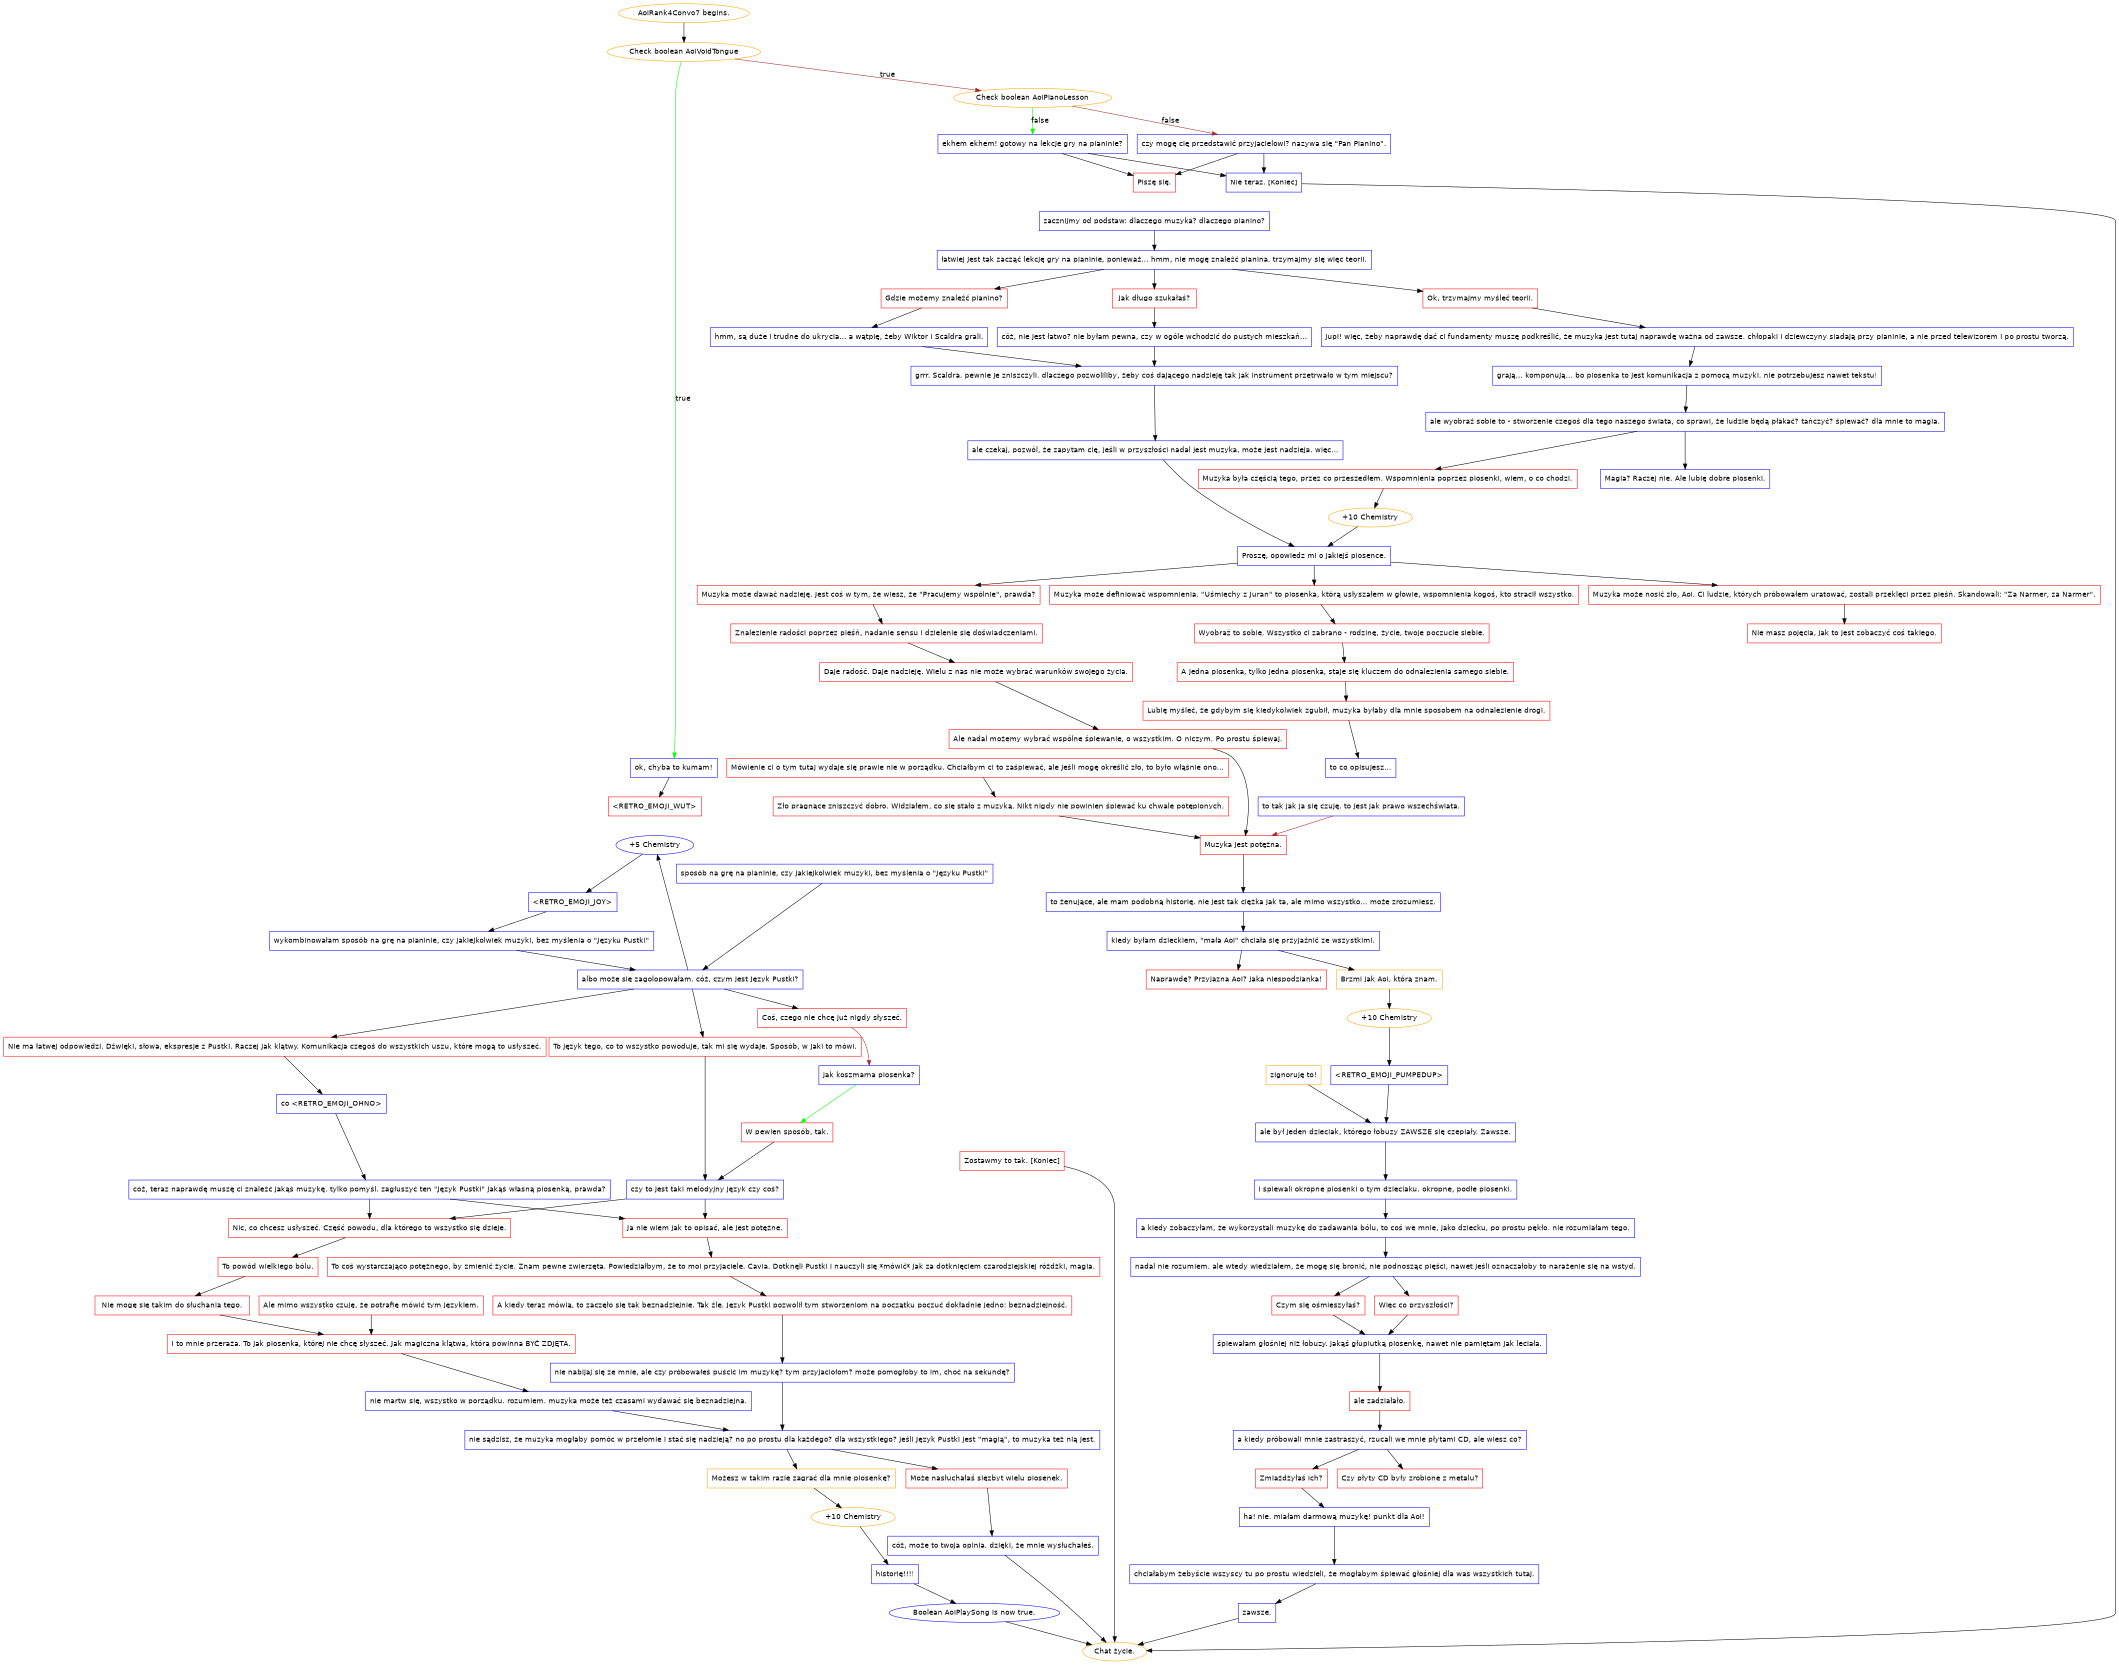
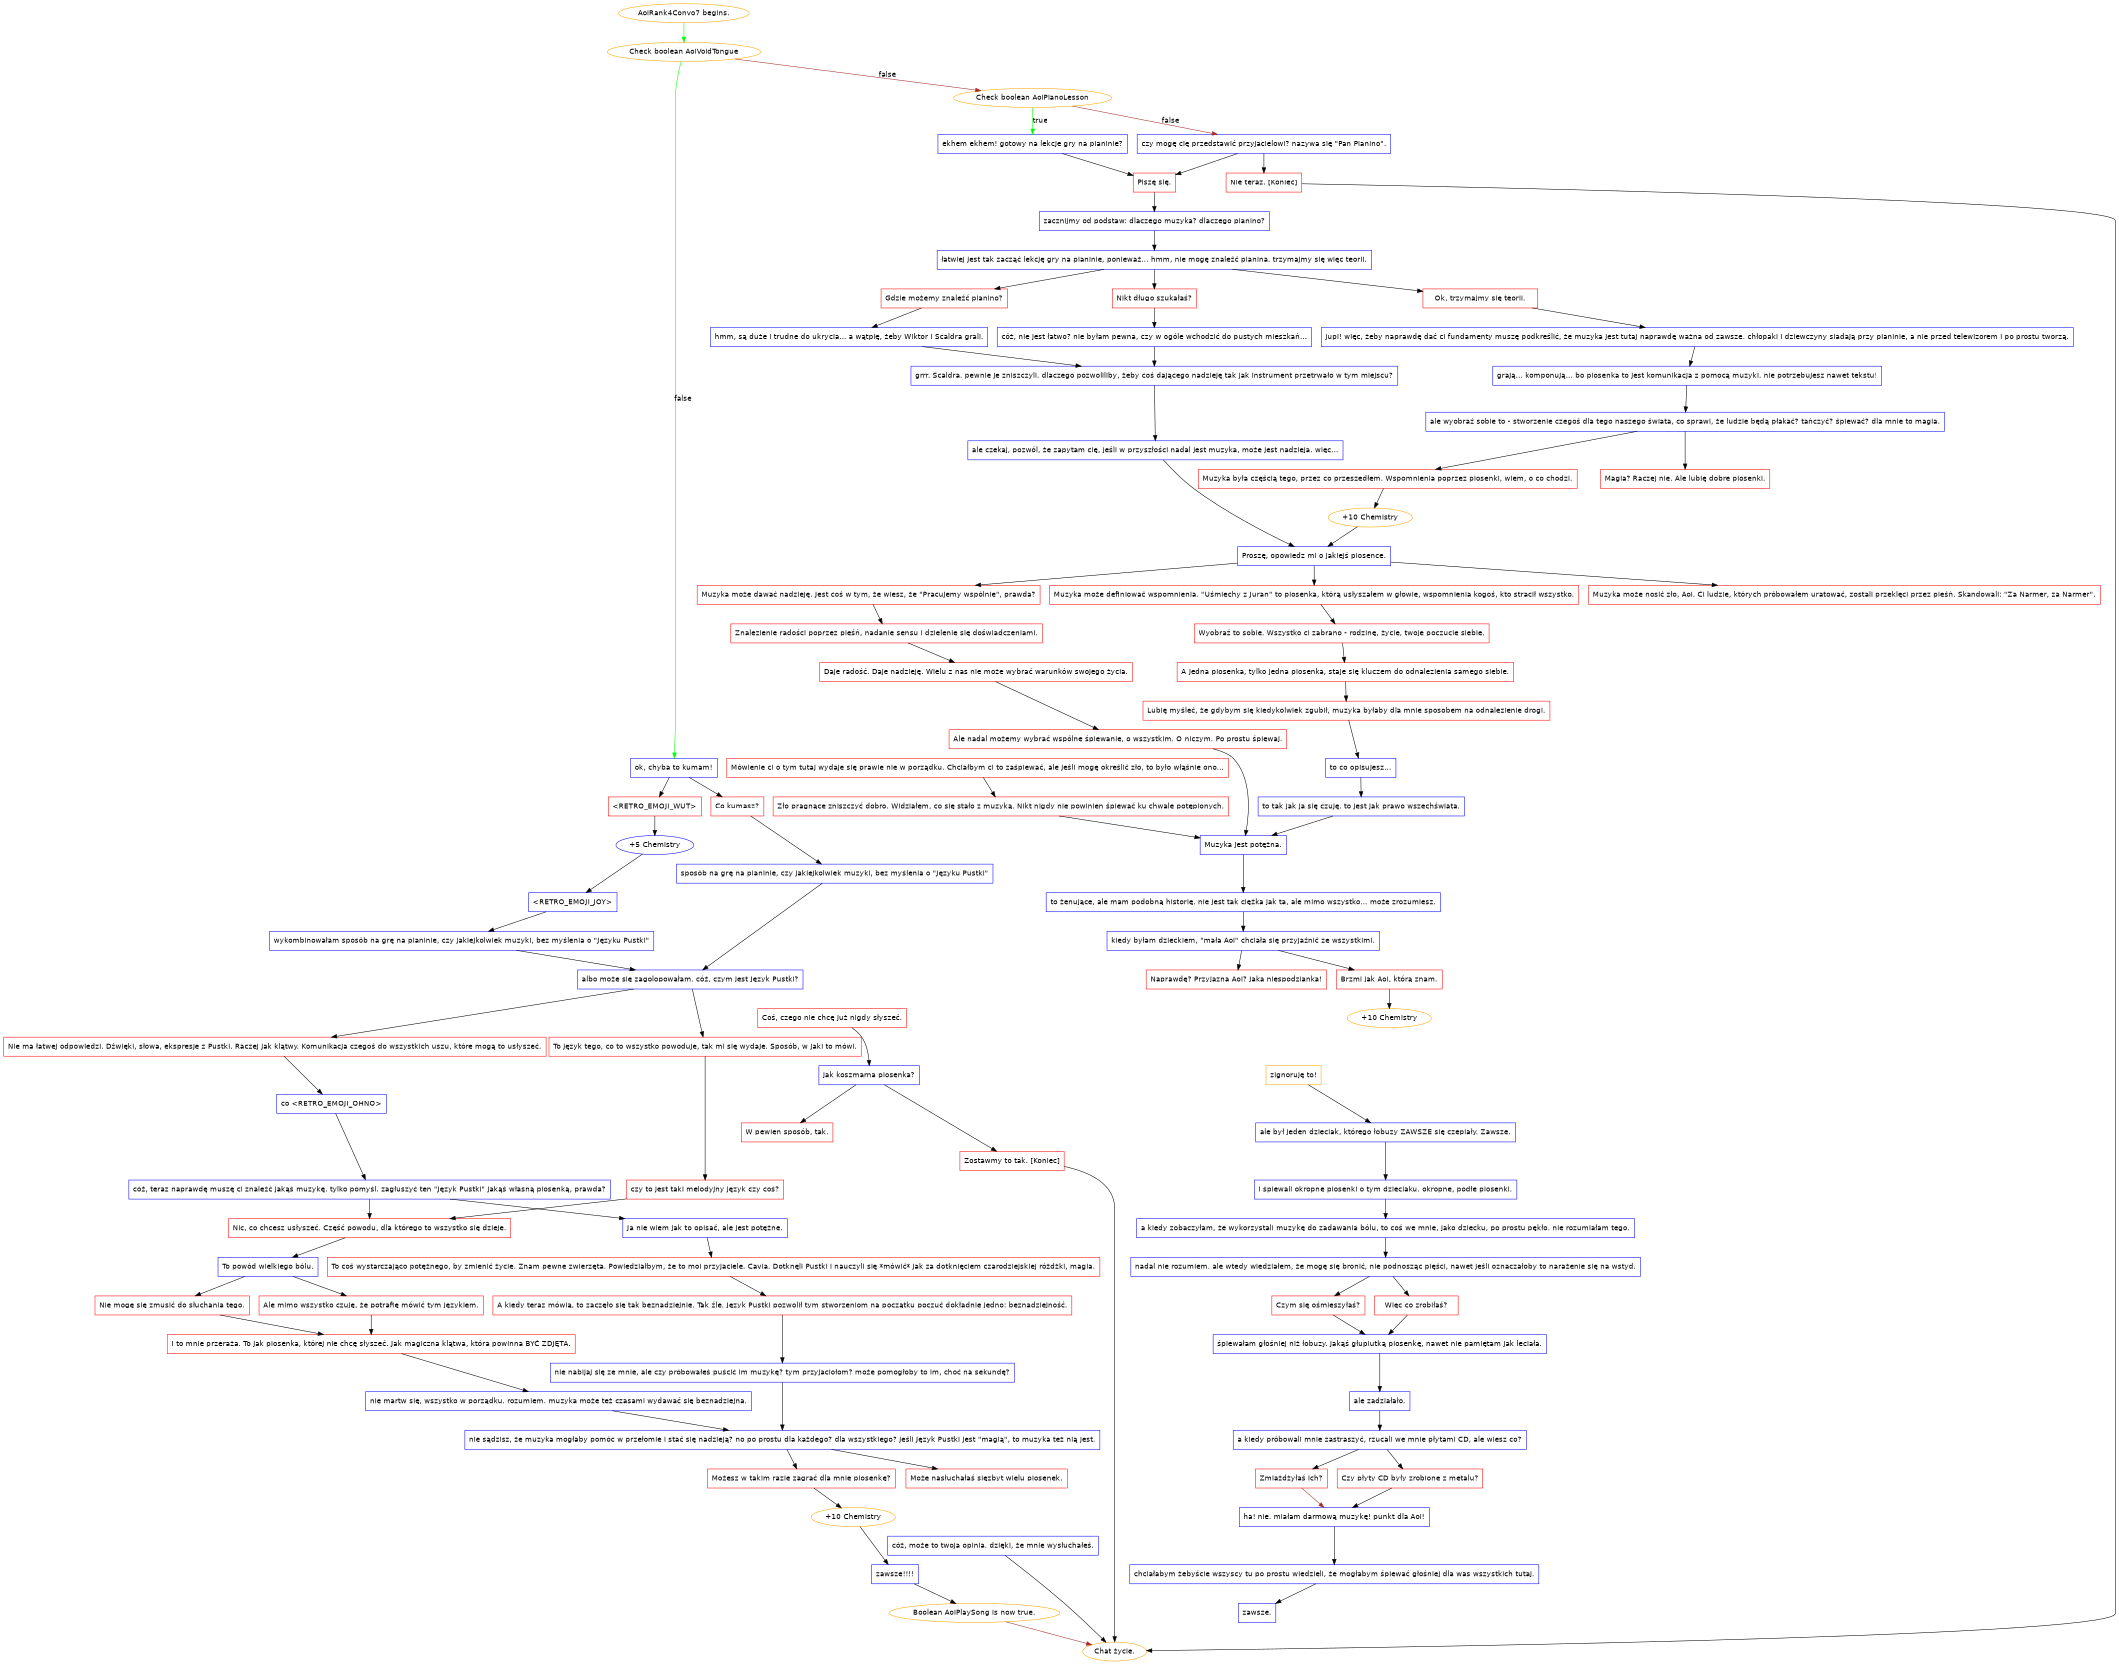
(684, 30) -> (684, 30)
(888, 75) -> (888, 75)
(1040, 121) -> (1040, 121)
(1154, 164) -> none
(1264, 183) -> (1264, 183)
none -> (1154, 199)
(1154, 298) -> (1154, 298)
(1480, 298) -> (1480, 298)
(683, 399) -> (683, 399)
(1685, 479) -> (1685, 479)
(1844, 633) -> none
none -> (1361, 785)
none -> (737, 806)
(1305, 825) -> (1305, 825)
(1243, 845) -> (1243, 845)
(673, 915) -> (655, 823)
(1389, 979) -> (1389, 979)
(758, 998) -> none
(864, 1042) -> (864, 1042)
(1389, 1075) -> none
(830, 1102) -> (830, 1102)
none -> (938, 1117)
(748, 1159) -> none
(705, 1190) -> (705, 1190)
(705, 1206) -> none
(705, 1228) -> (705, 1228)
(268, 1267) -> (268, 1267)
none -> (317, 1285)
(172, 1305) -> (172, 1305)
(1416, 1305) -> (1416, 1305)
(1380, 1401) -> (1380, 1401)
(801, 1478) -> (801, 1478)
(1311, 1496) -> (1311, 1496)
none -> (1375, 1497)
(990, 1509) -> none
(895, 1574) -> (895, 1574)
(974, 1613) -> (974, 1613)
(1191, 1631) -> none
(1046, 1633) -> (1046, 1633)
